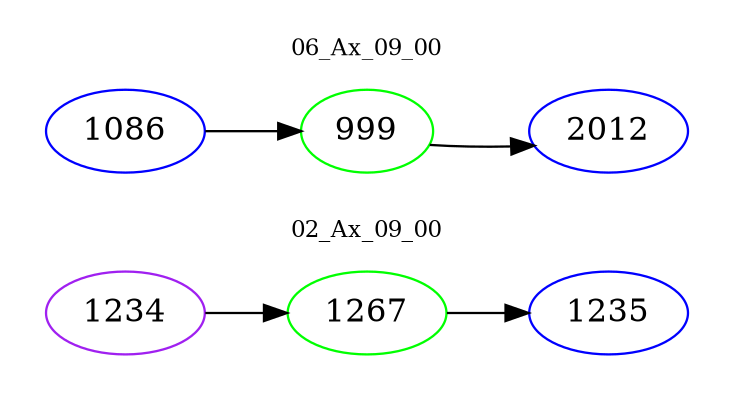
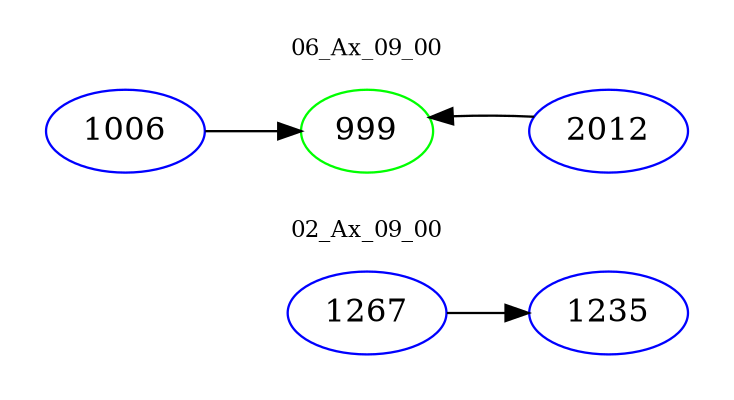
(125, 131) -> (125, 131)
(470, 147) -> (494, 116)
(125, 313) -> none
(367, 313) -> (367, 313)
